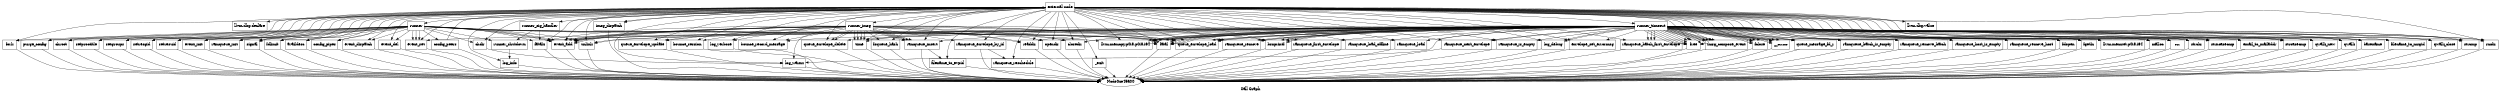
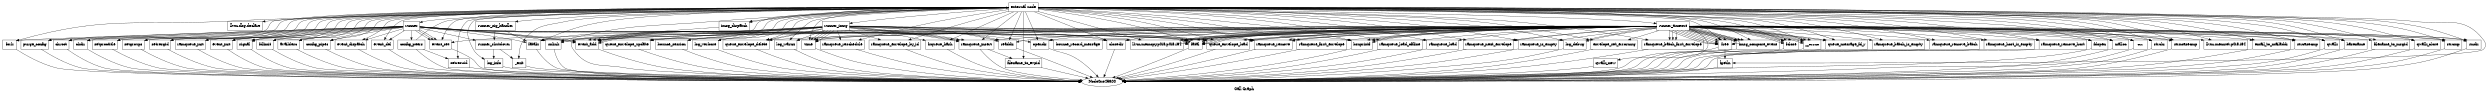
(841, 20) -> none
(1848, 25) -> none
(1921, 26) -> none
(1873, 32) -> (1725, 53)
(294, 33) -> (434, 54)
none -> (505, 53)
(995, 53) -> (839, 35)
(633, 62) -> (581, 79)
none -> (636, 78)
